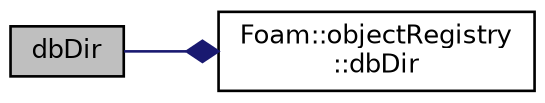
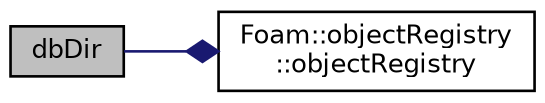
(377, 51) -> (377, 51)
